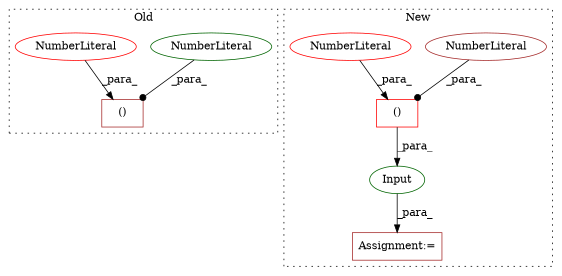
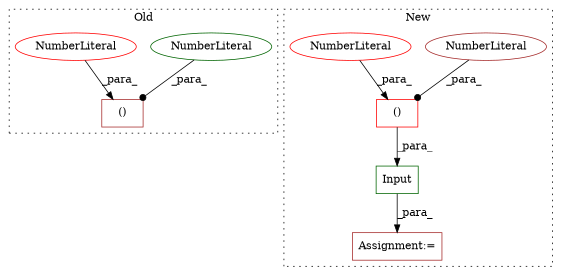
(397, 180) -> (397, 180)
